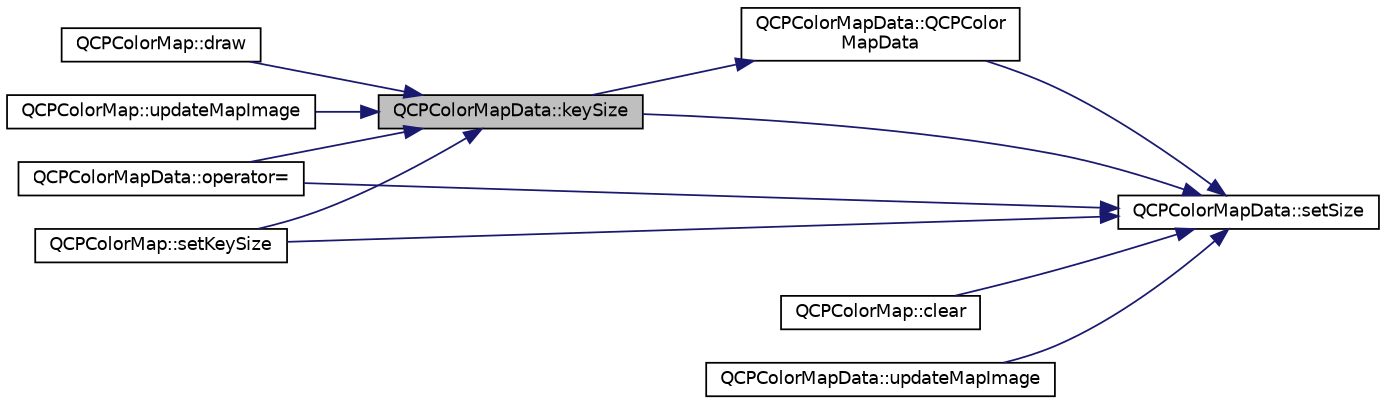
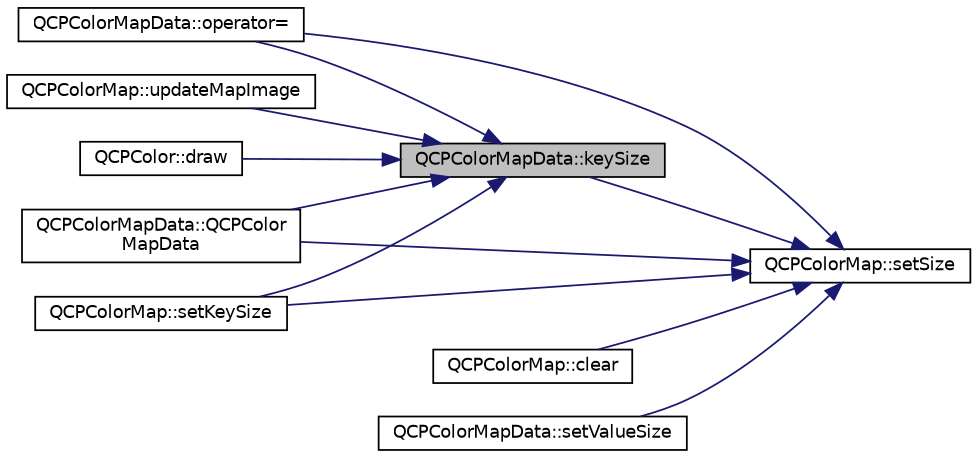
(161, 45) -> (161, 158)
(664, 80) -> (362, 195)
(1249, 212) -> (860, 266)
(881, 380) -> (533, 433)
